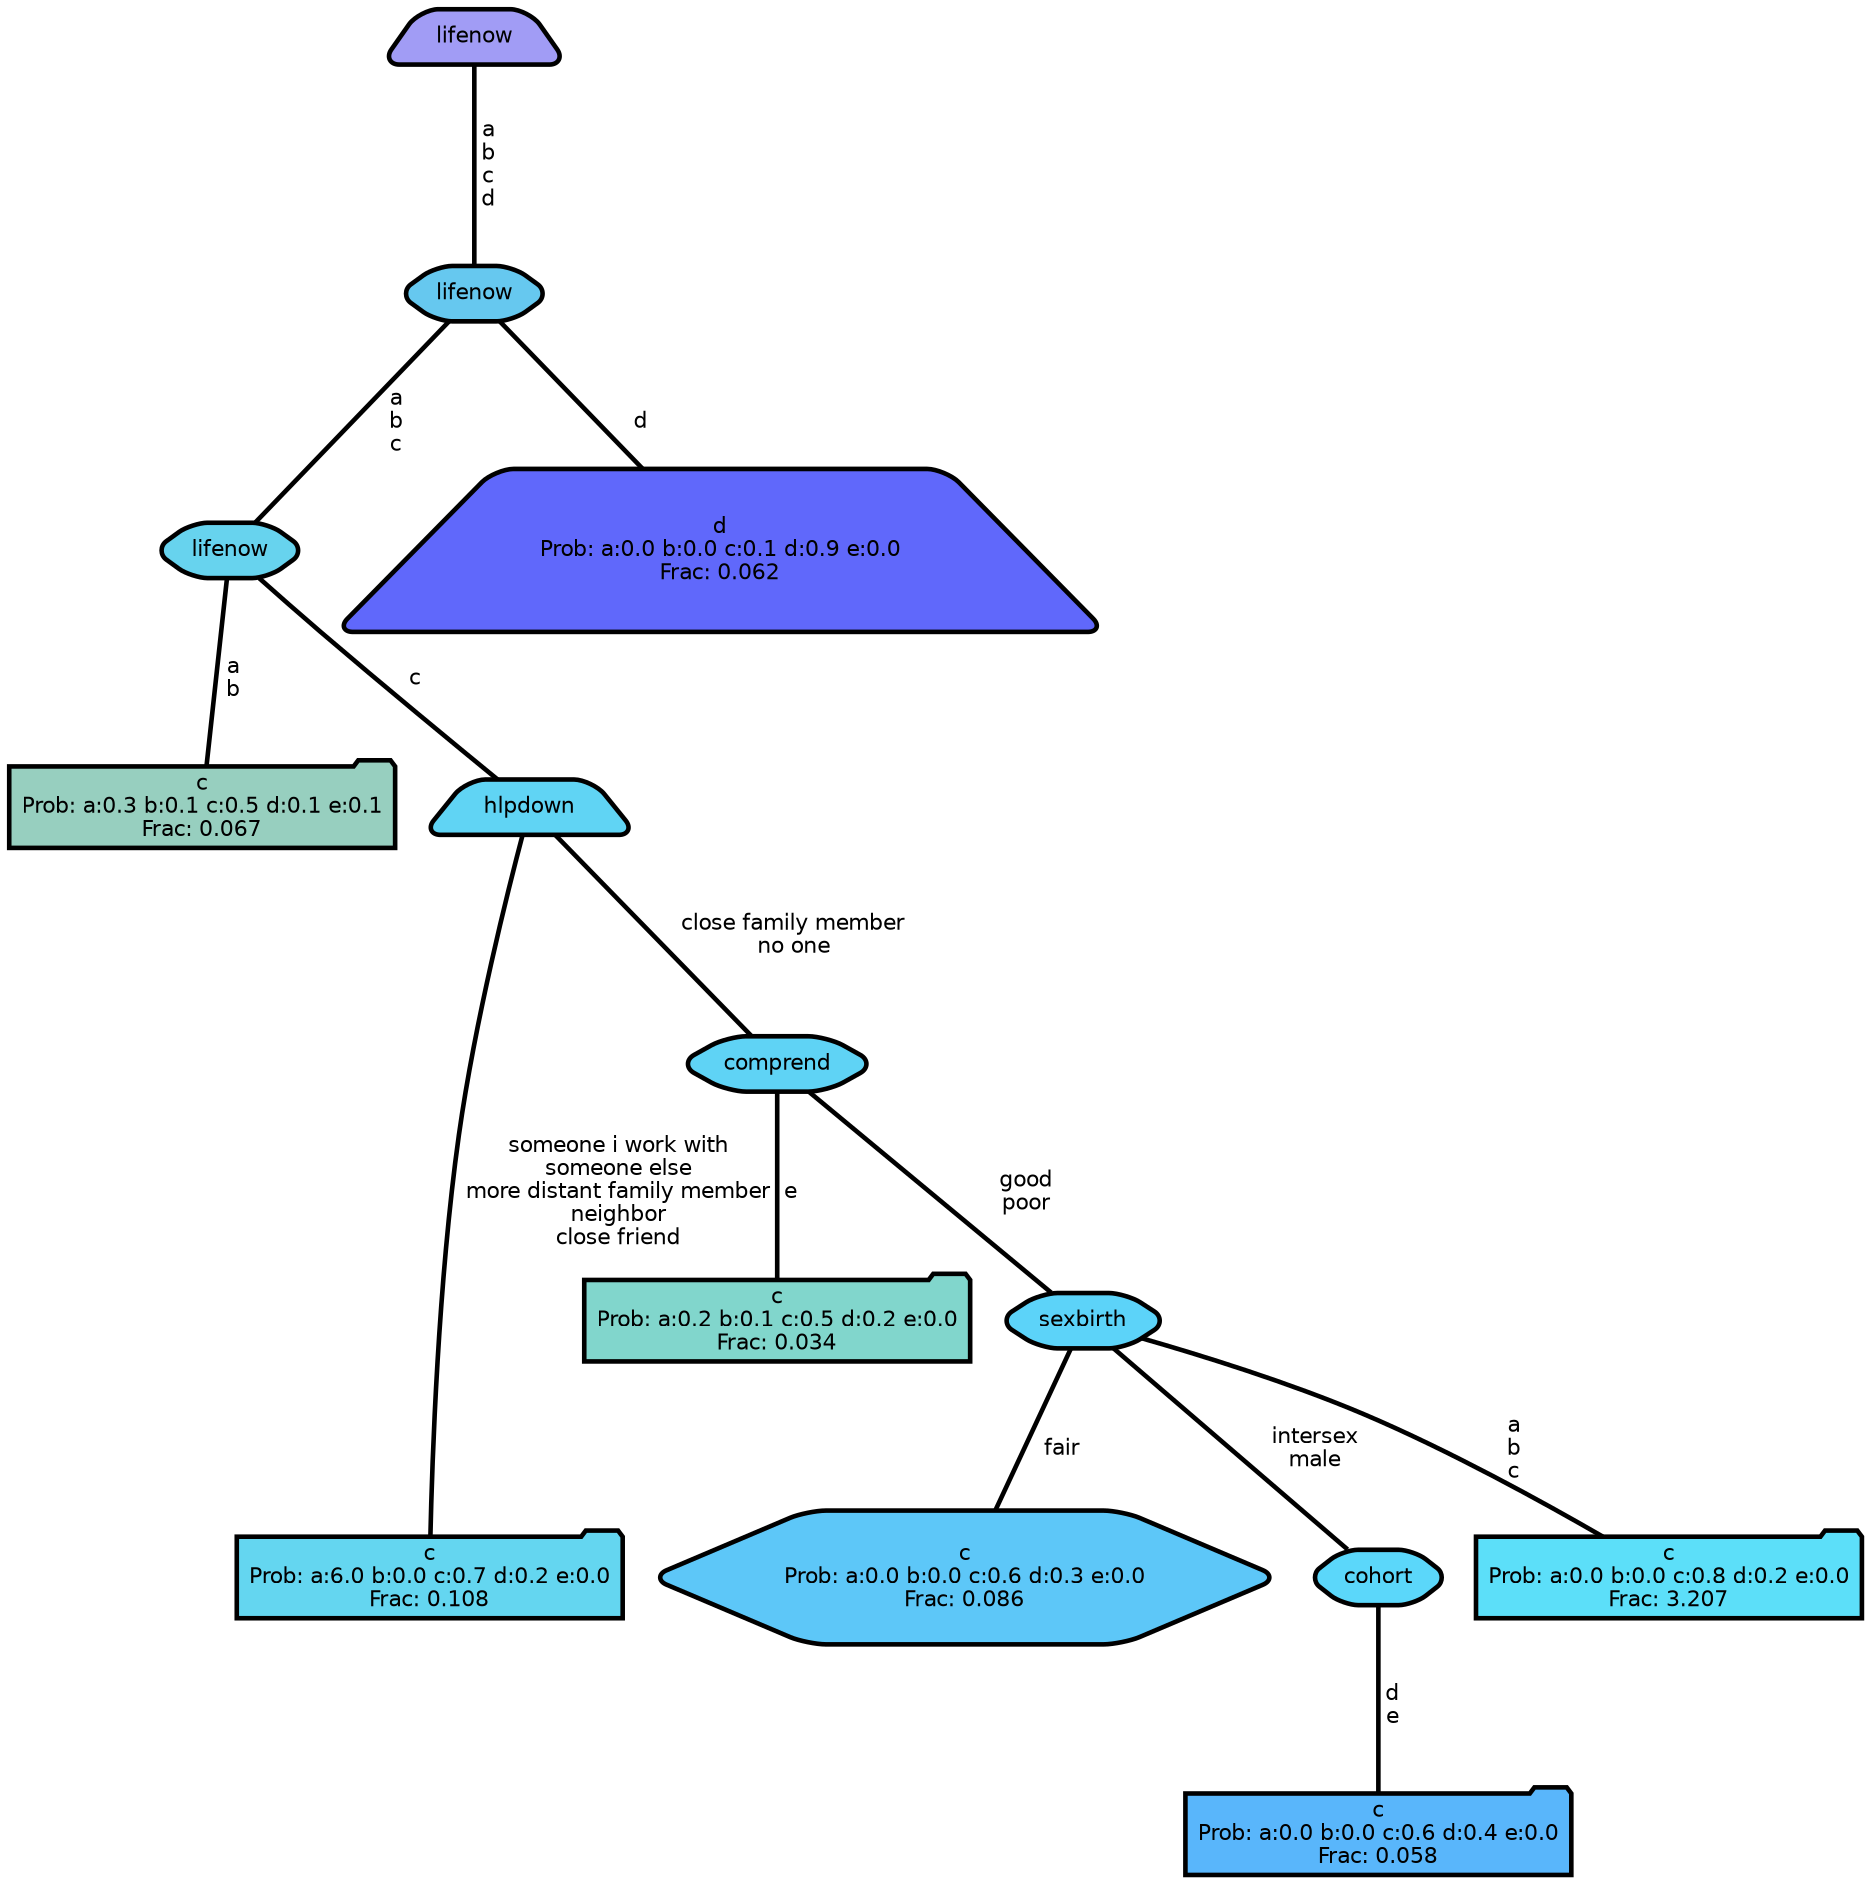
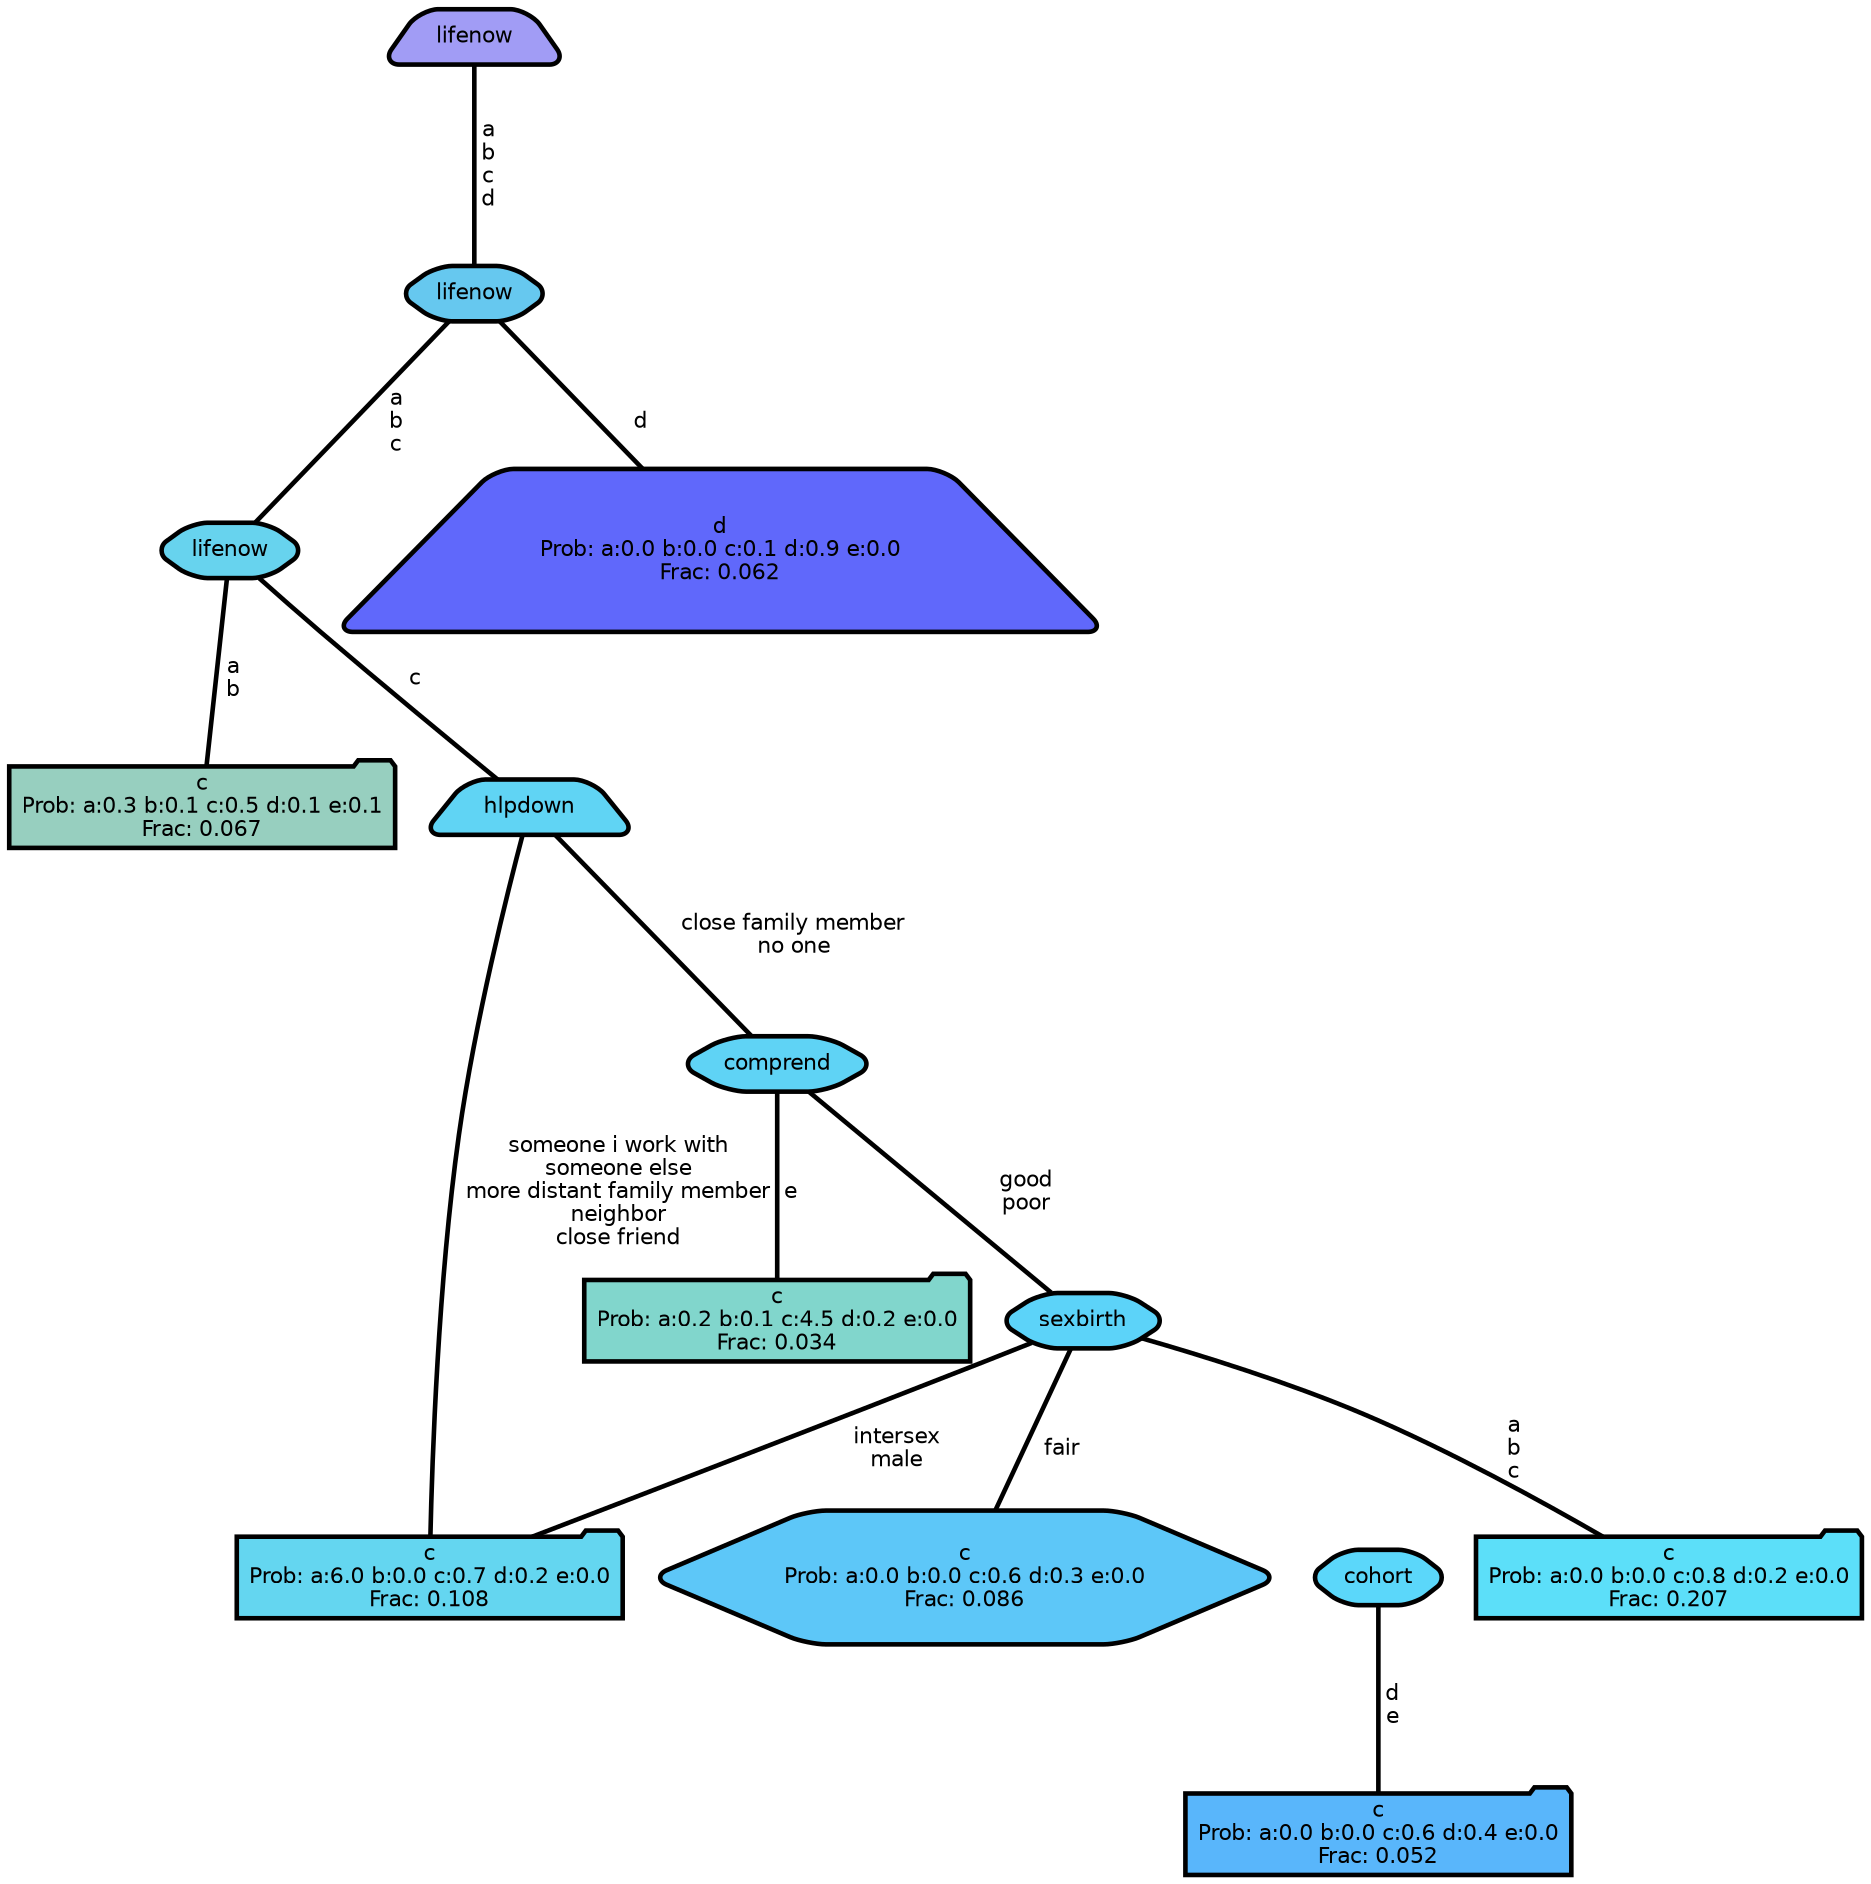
(777, 1321) -> (777, 1321)
(1231, 1449) -> (782, 1440)
(1669, 1577) -> (1669, 1577)
(1378, 1834) -> (1378, 1834)
